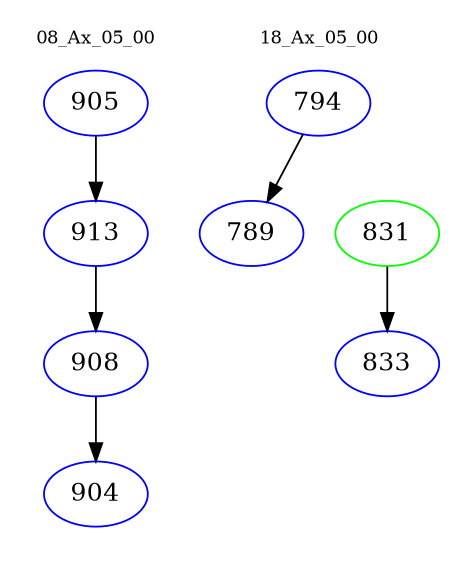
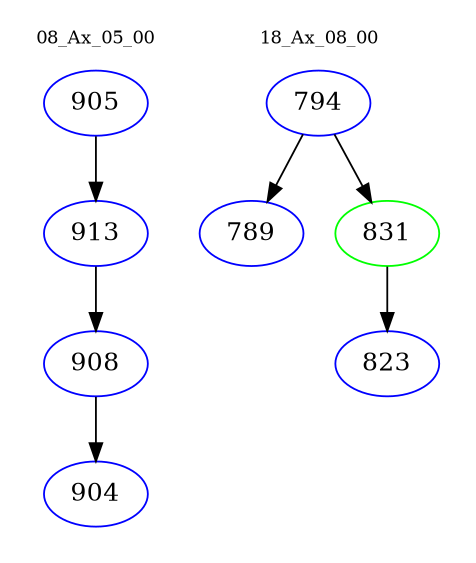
(319, 39) -> (319, 39)
none -> (348, 160)
(387, 364) -> (387, 364)
